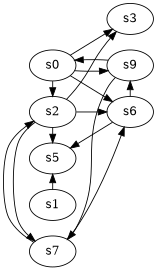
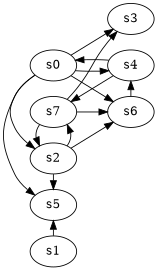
(130, 65) -> (131, 65)
(91, 66) -> (92, 66)
(99, 131) -> (4, 131)
